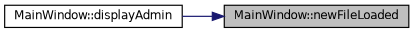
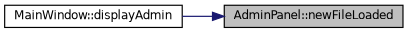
(317, 16) -> (314, 16)
